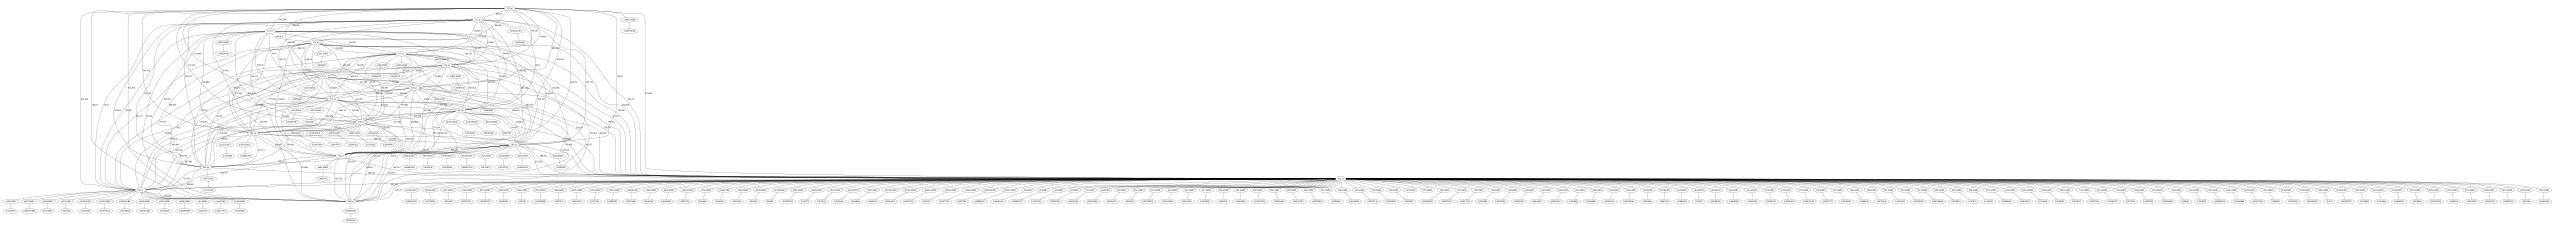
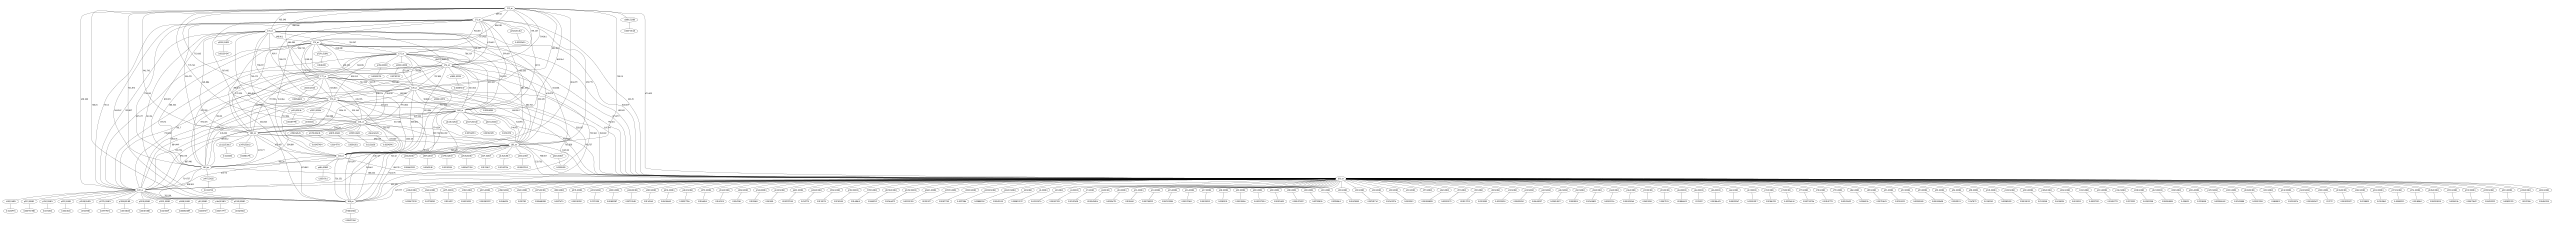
(379, 83) -> none
